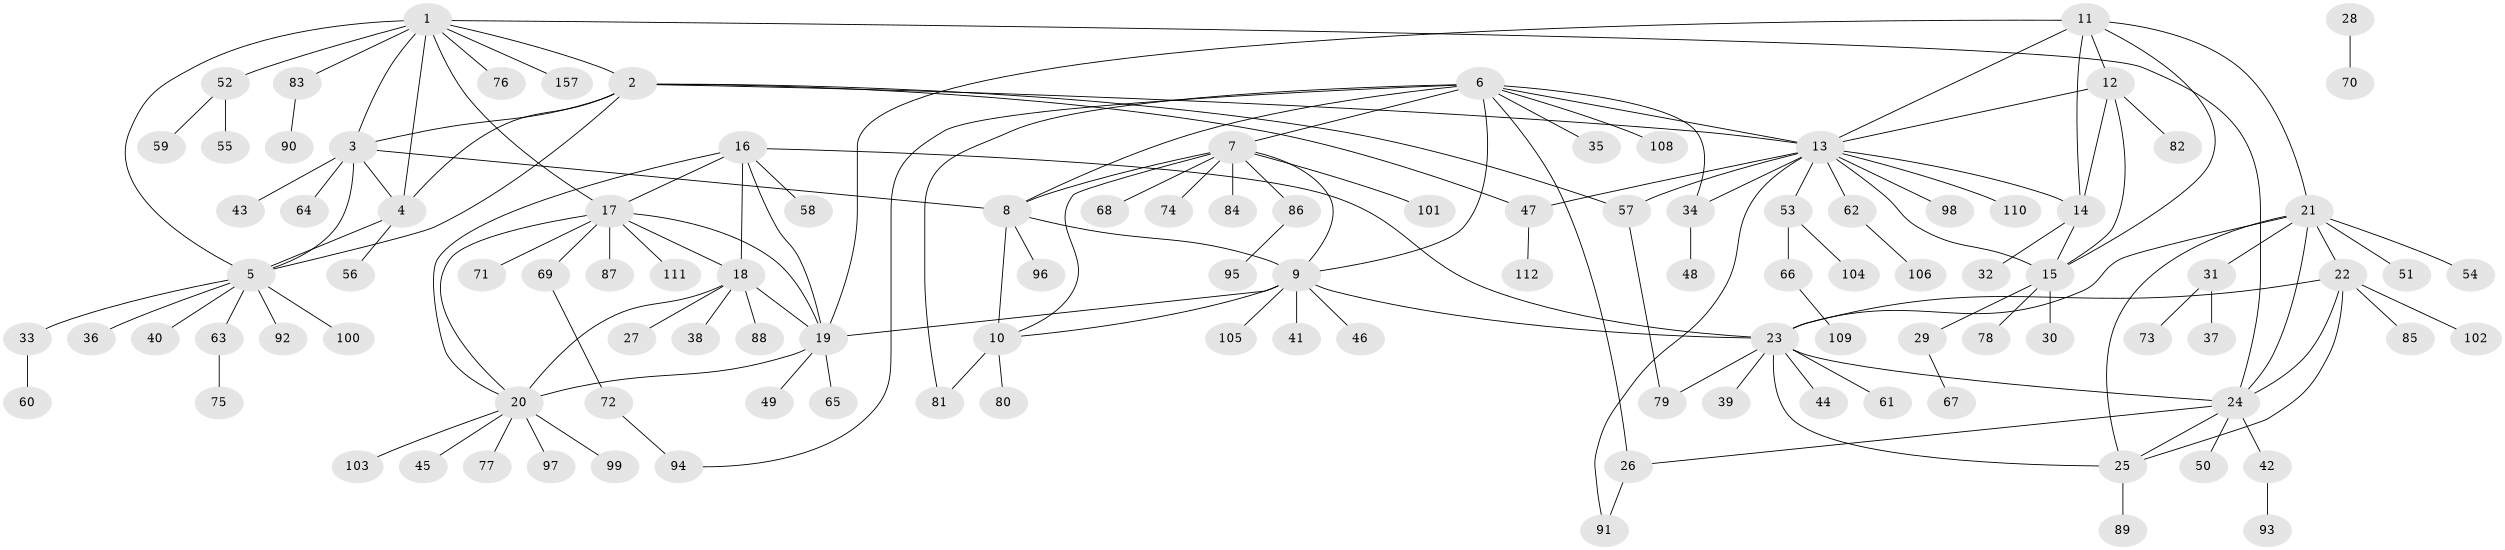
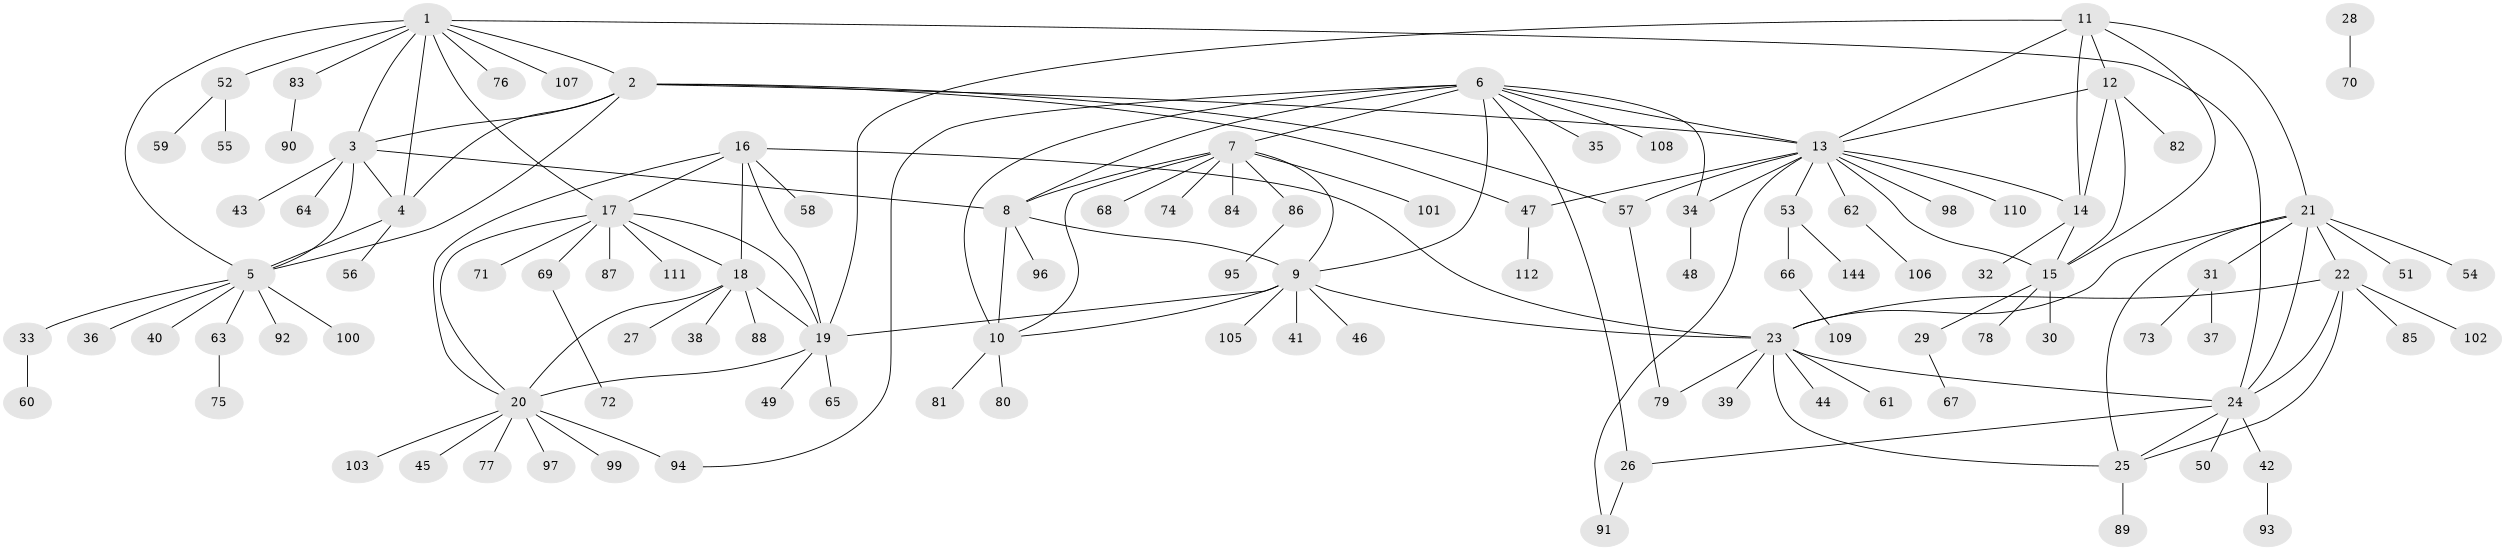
(567, 83) -> (567, 83)
(1063, 117) -> (1140, 122)
(1854, 275) -> (1854, 275)
(644, 435) -> (601, 433)
